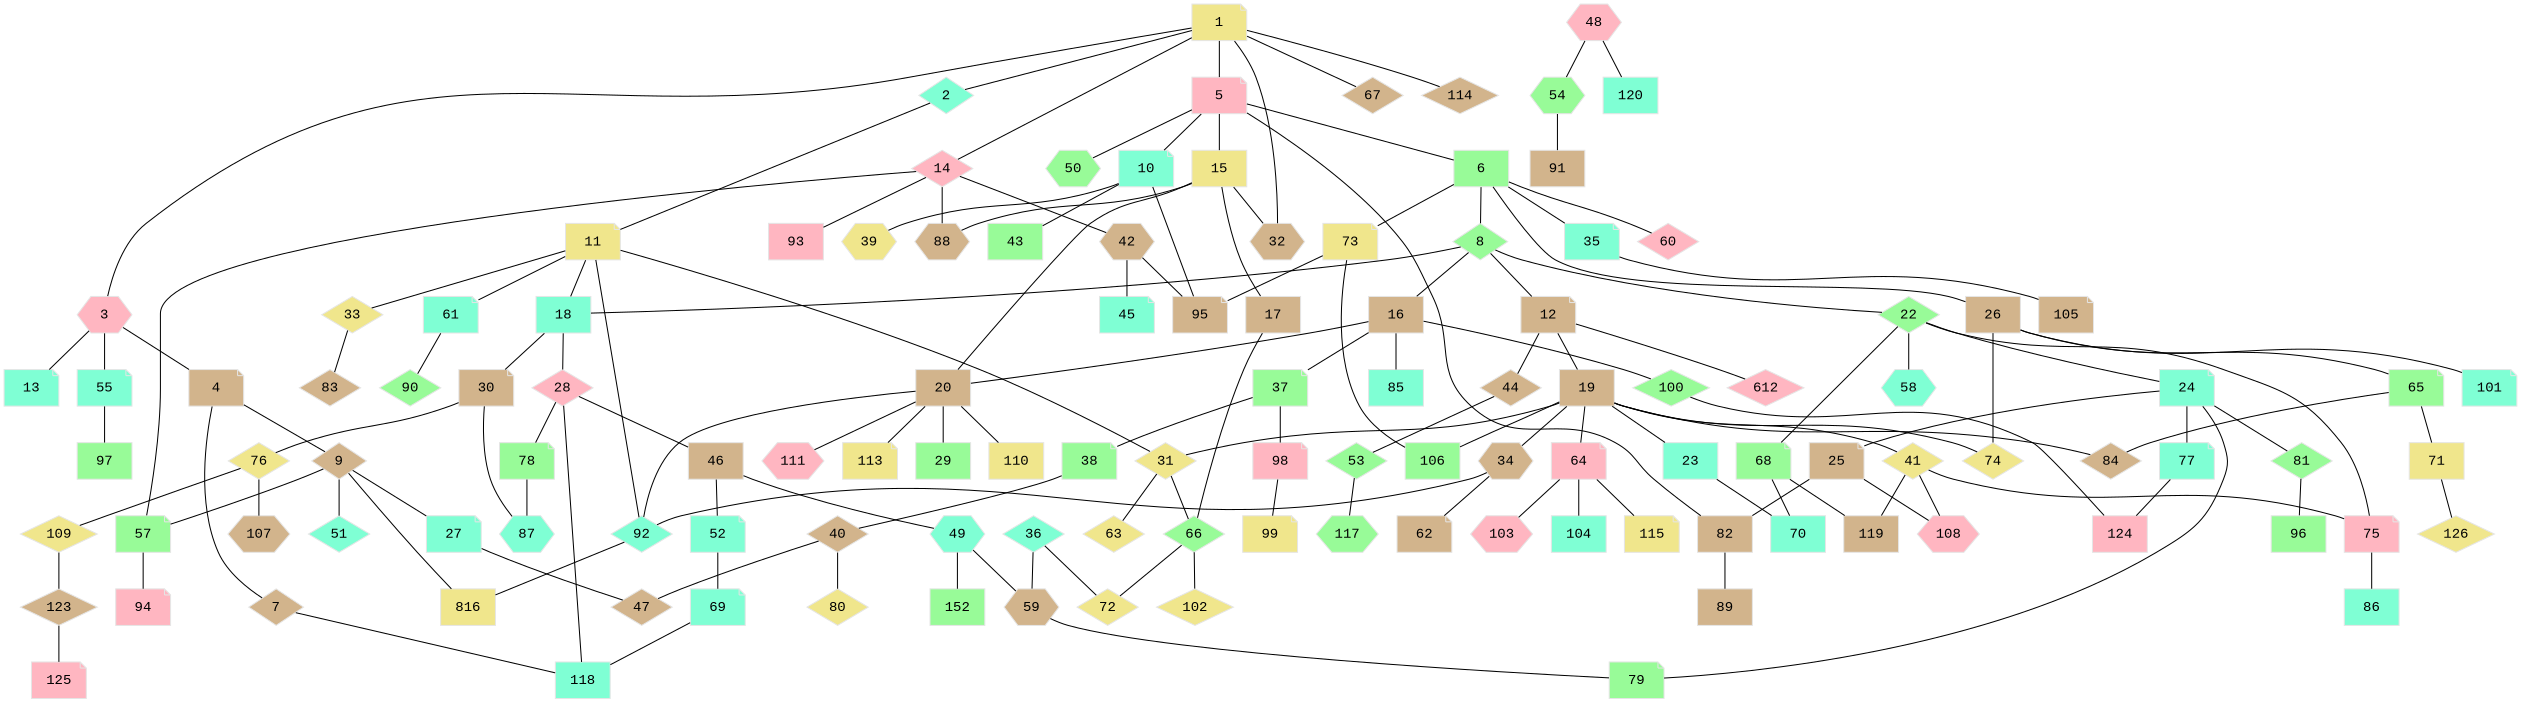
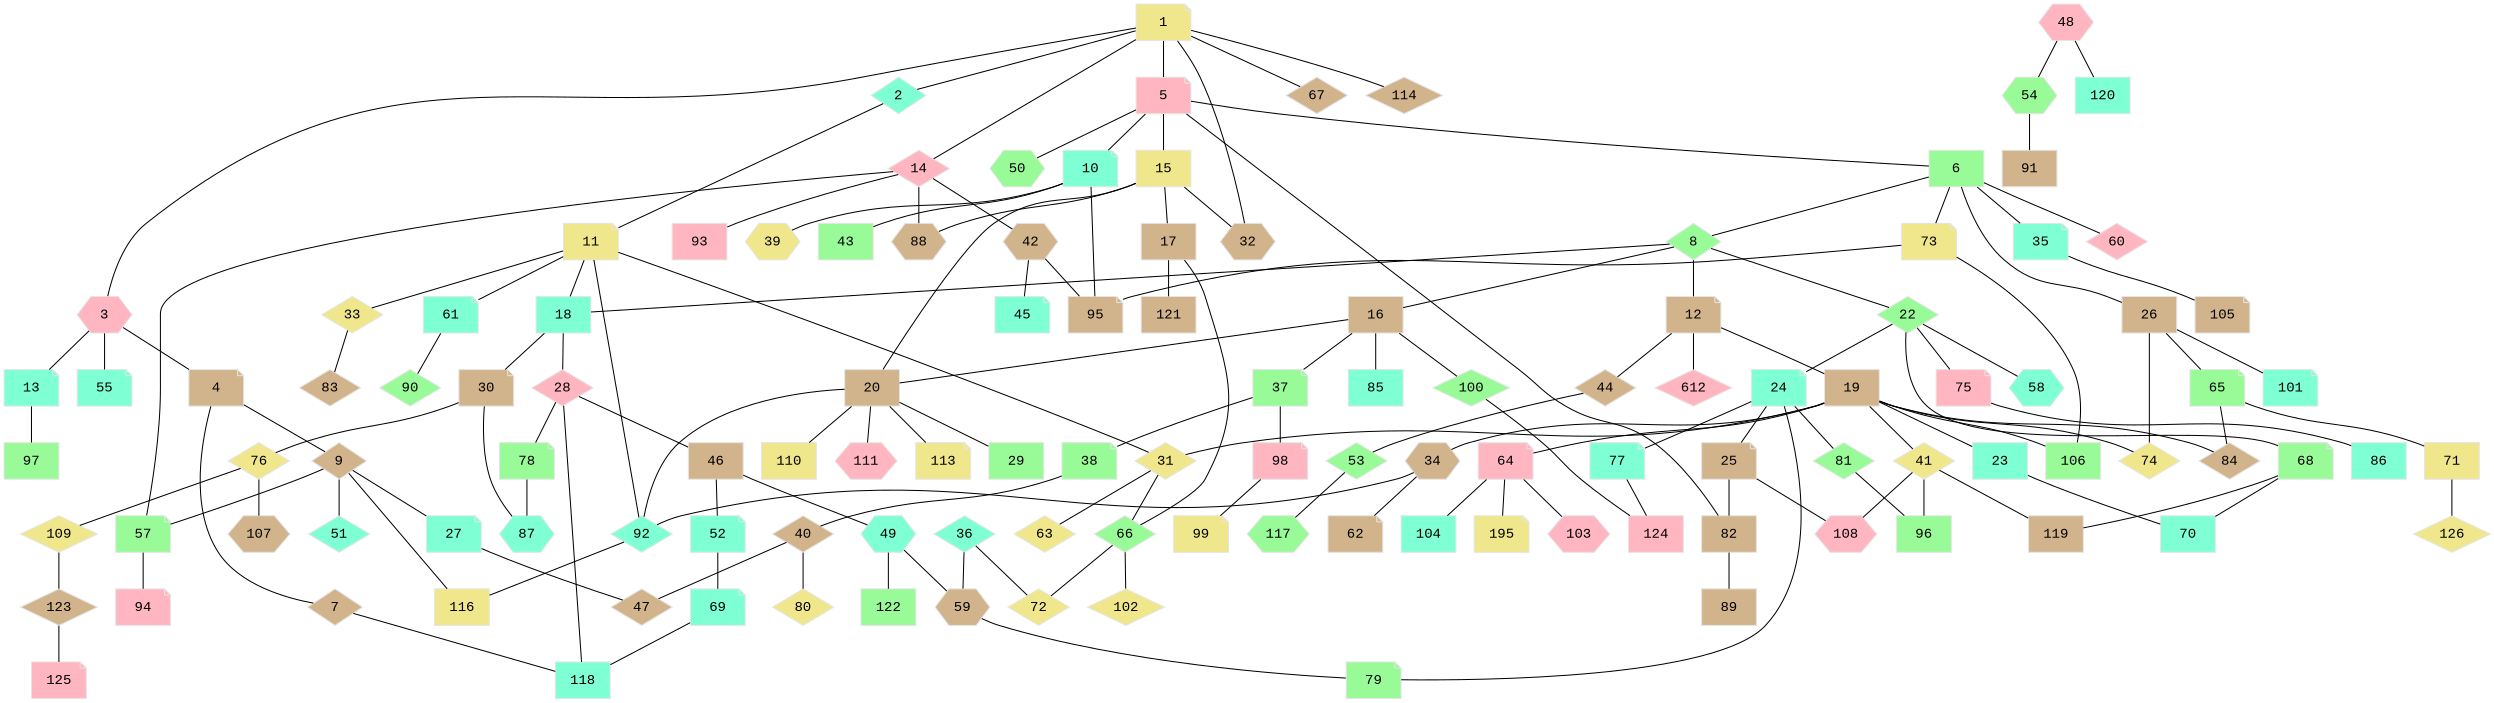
none -> (1169, 315)
(105, 424) -> (31, 424)
(2136, 496) -> (1924, 498)
(1652, 534) -> (1502, 534)
(468, 607) -> (462, 607)
(957, 607) -> (888, 607)
